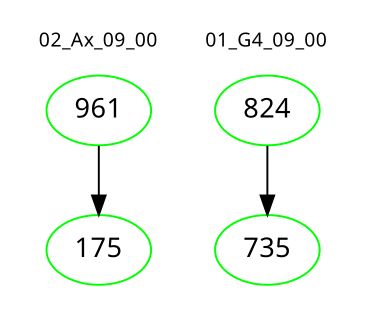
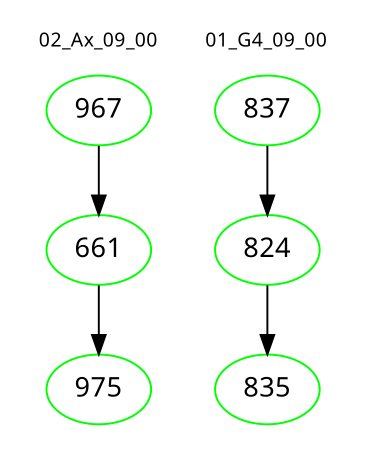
none -> (99, 110)
(99, 110) -> (99, 250)
none -> (267, 110)
(99, 250) -> (99, 389)
(267, 250) -> (267, 389)
